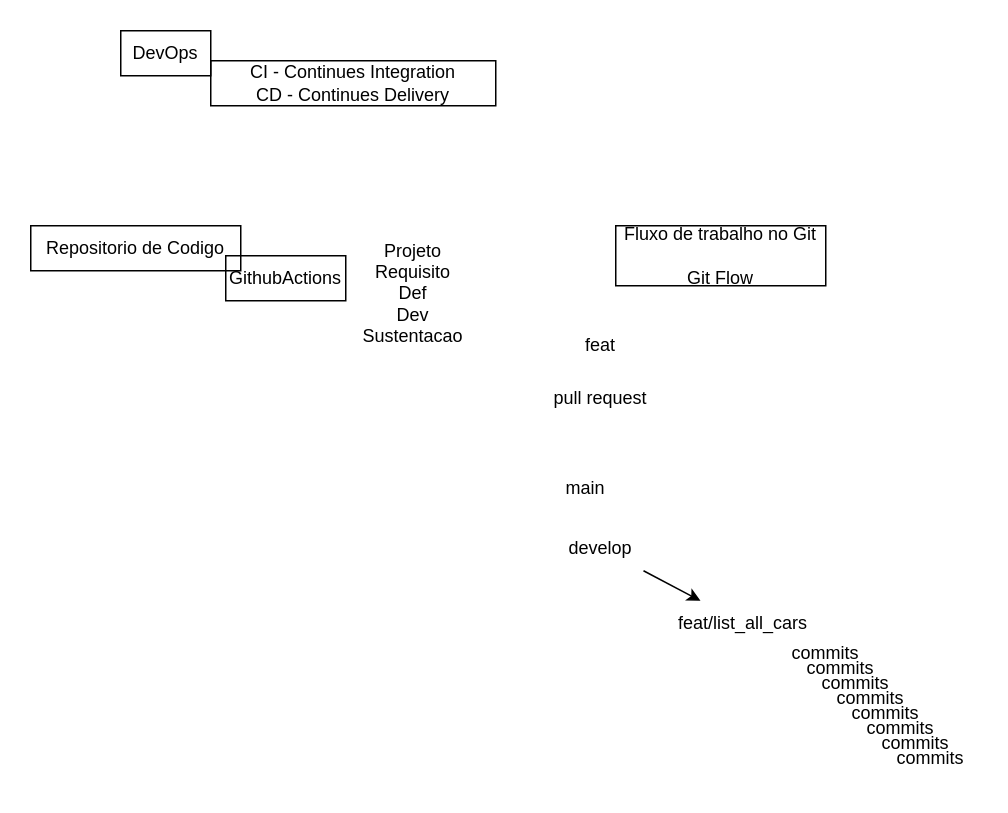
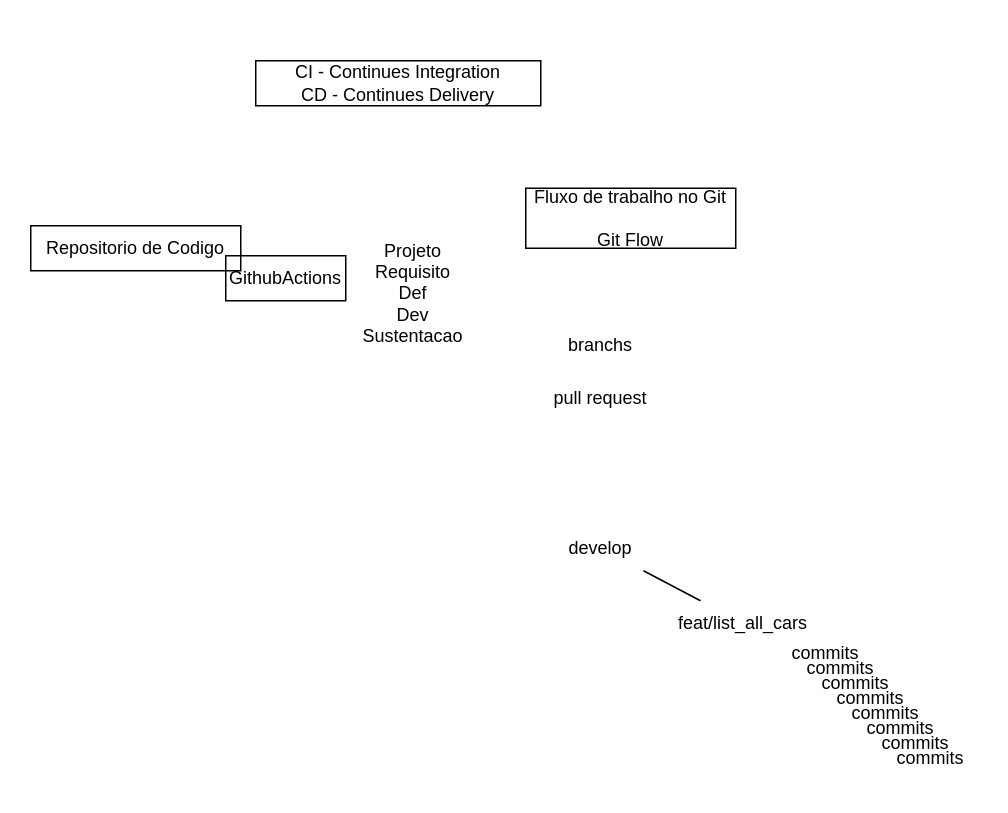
(166, 53) -> none
(353, 83) -> (398, 83)
(721, 256) -> (631, 218)
(601, 346) -> (601, 346)
(586, 488) -> none
(690, 595) -> (694, 597)
